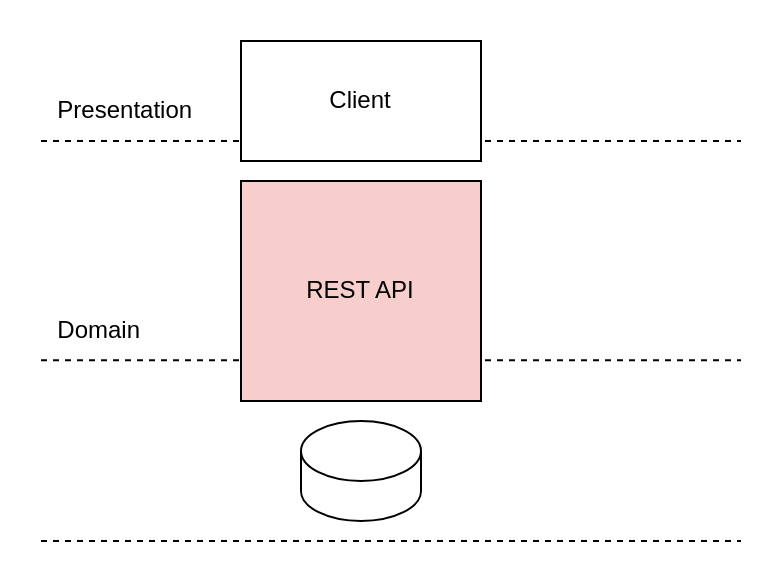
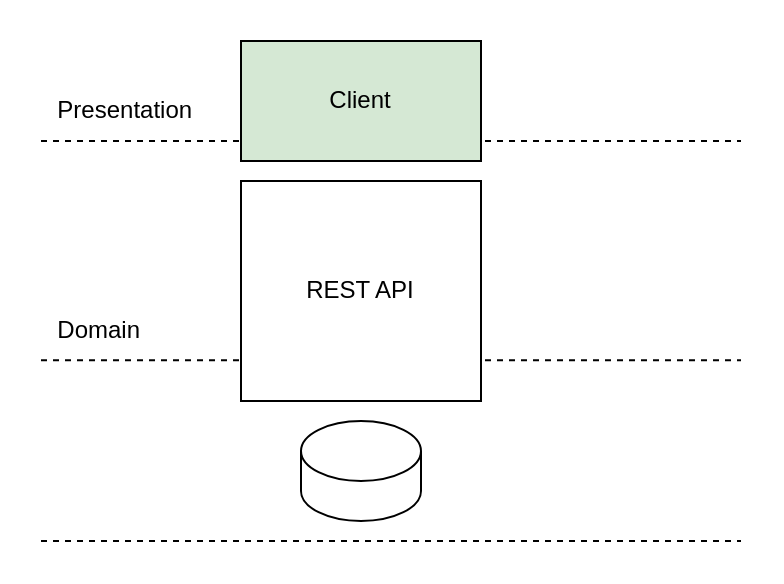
(361, 101) -> (361, 101)
(361, 291) -> (361, 291)
